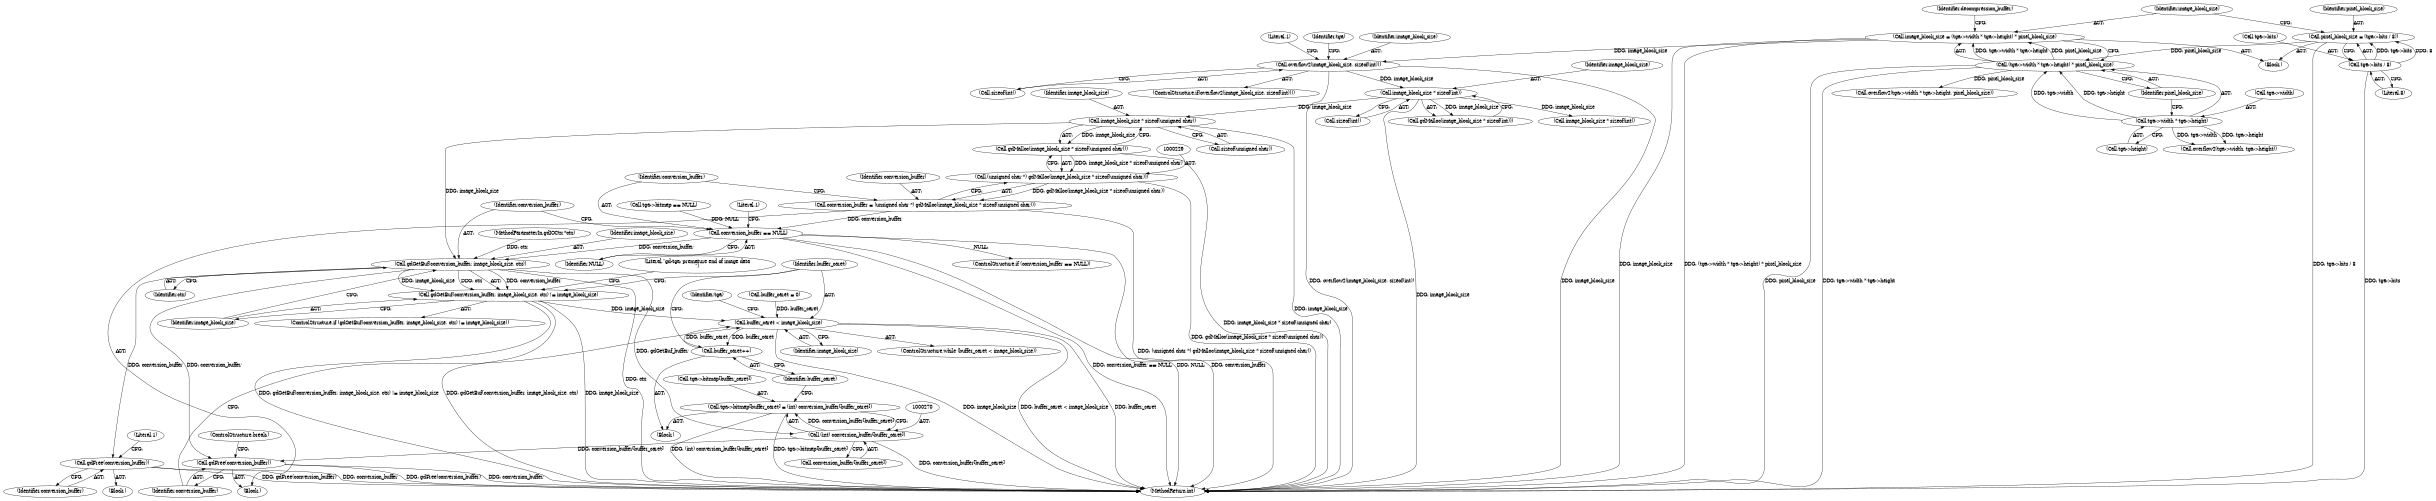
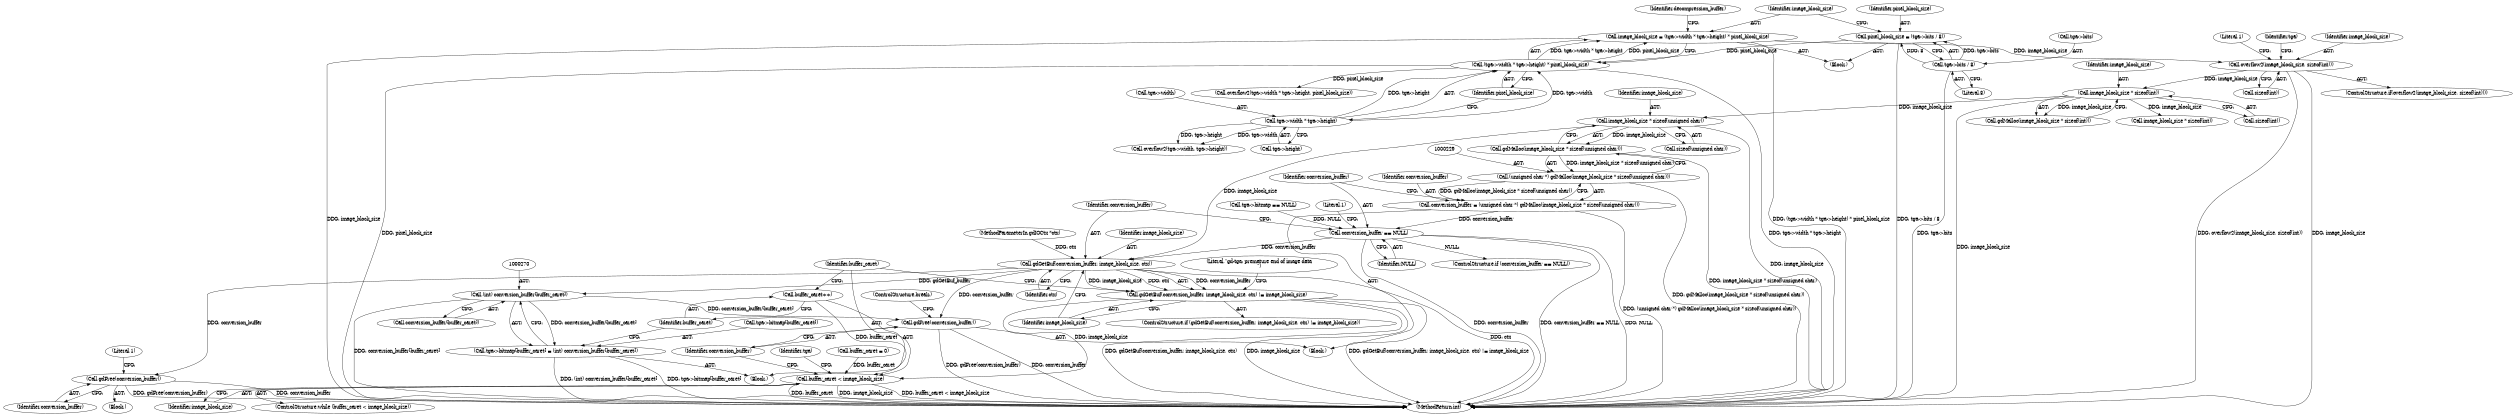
(734, 334) -> none
